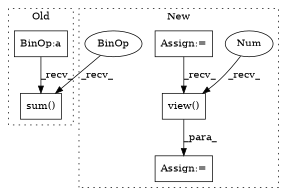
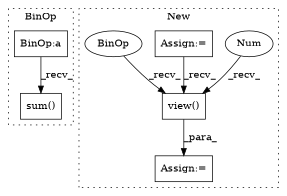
(41, 17) -> (41, 17)
(84, 70) -> (141, 73)
